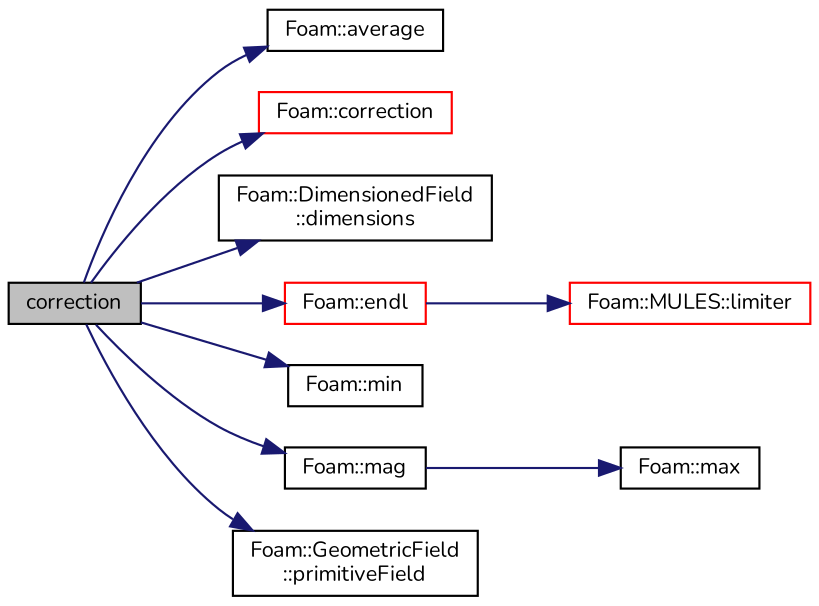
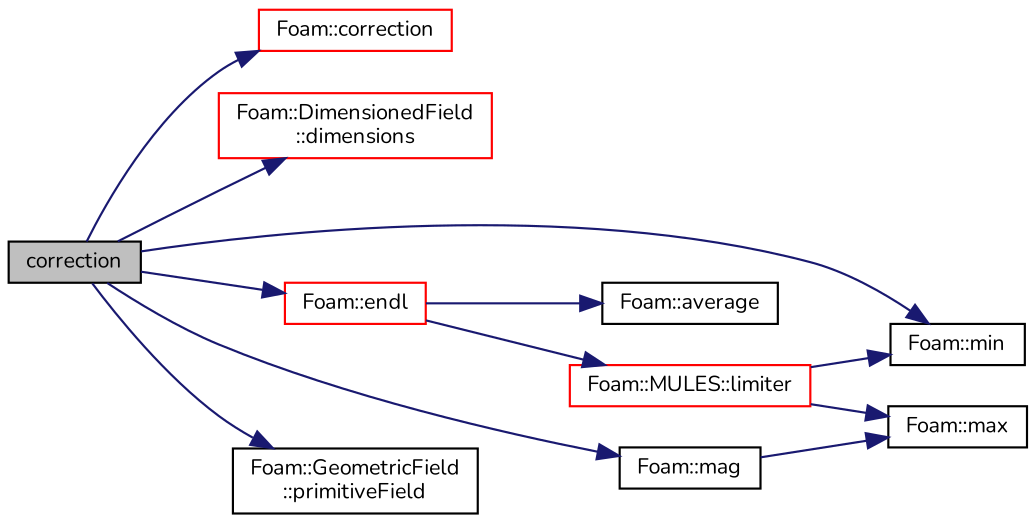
(146, 154) -> (503, 303)
(355, 208) -> (355, 126)
none -> (840, 363)
none -> (838, 409)
